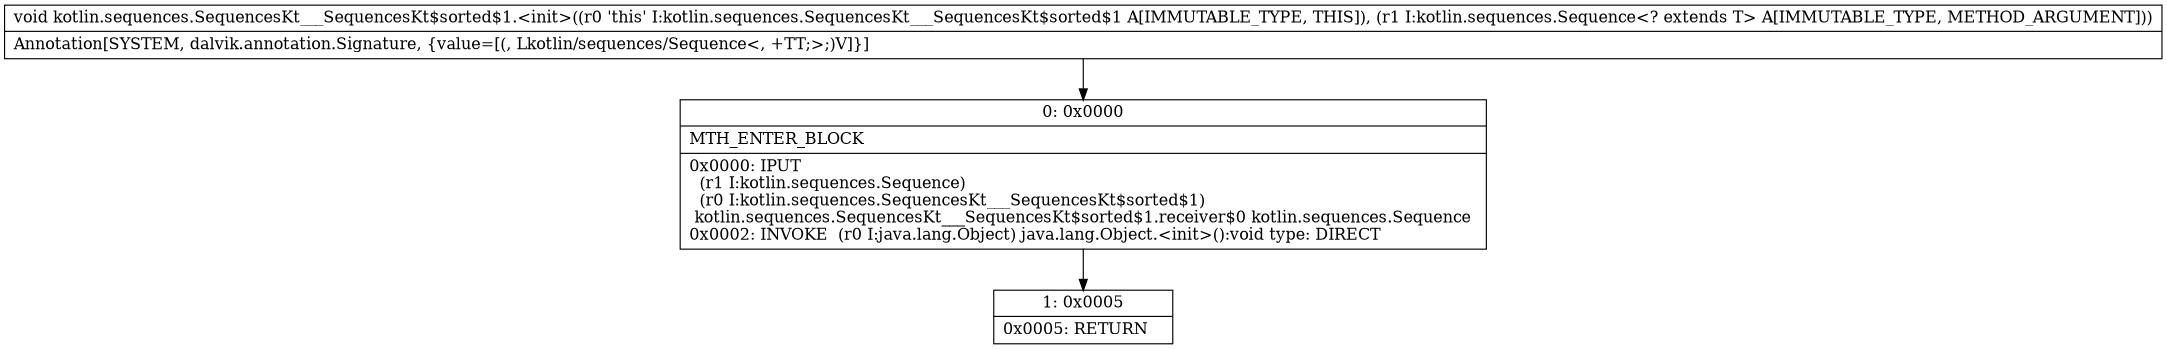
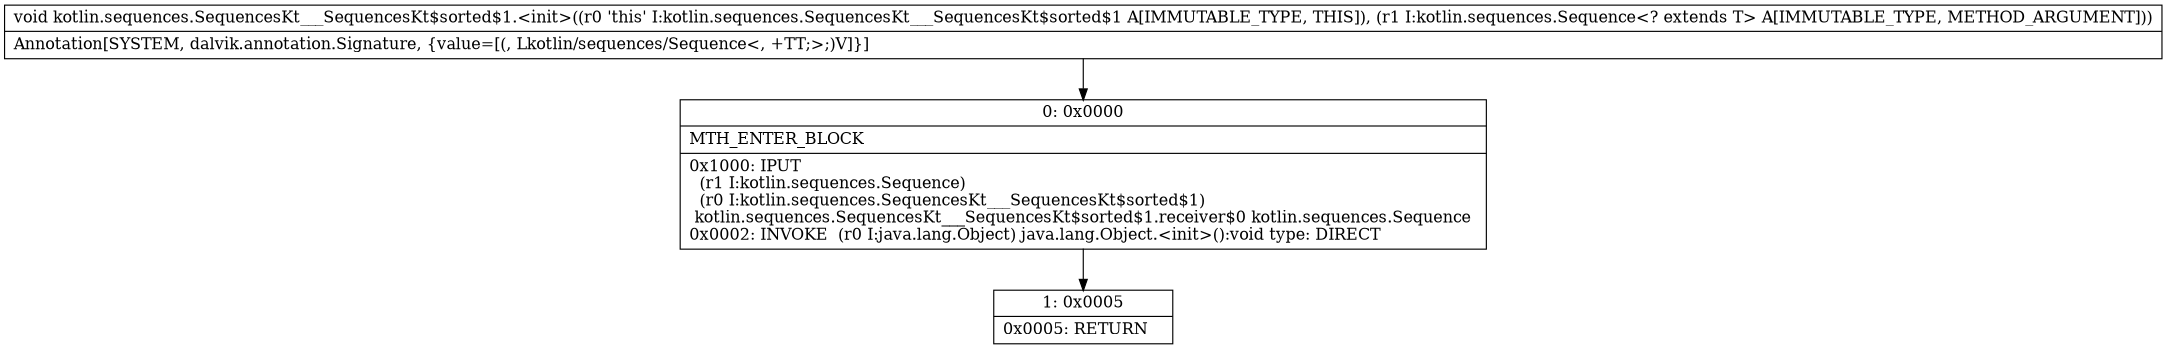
(750, 166) -> (750, 166)
